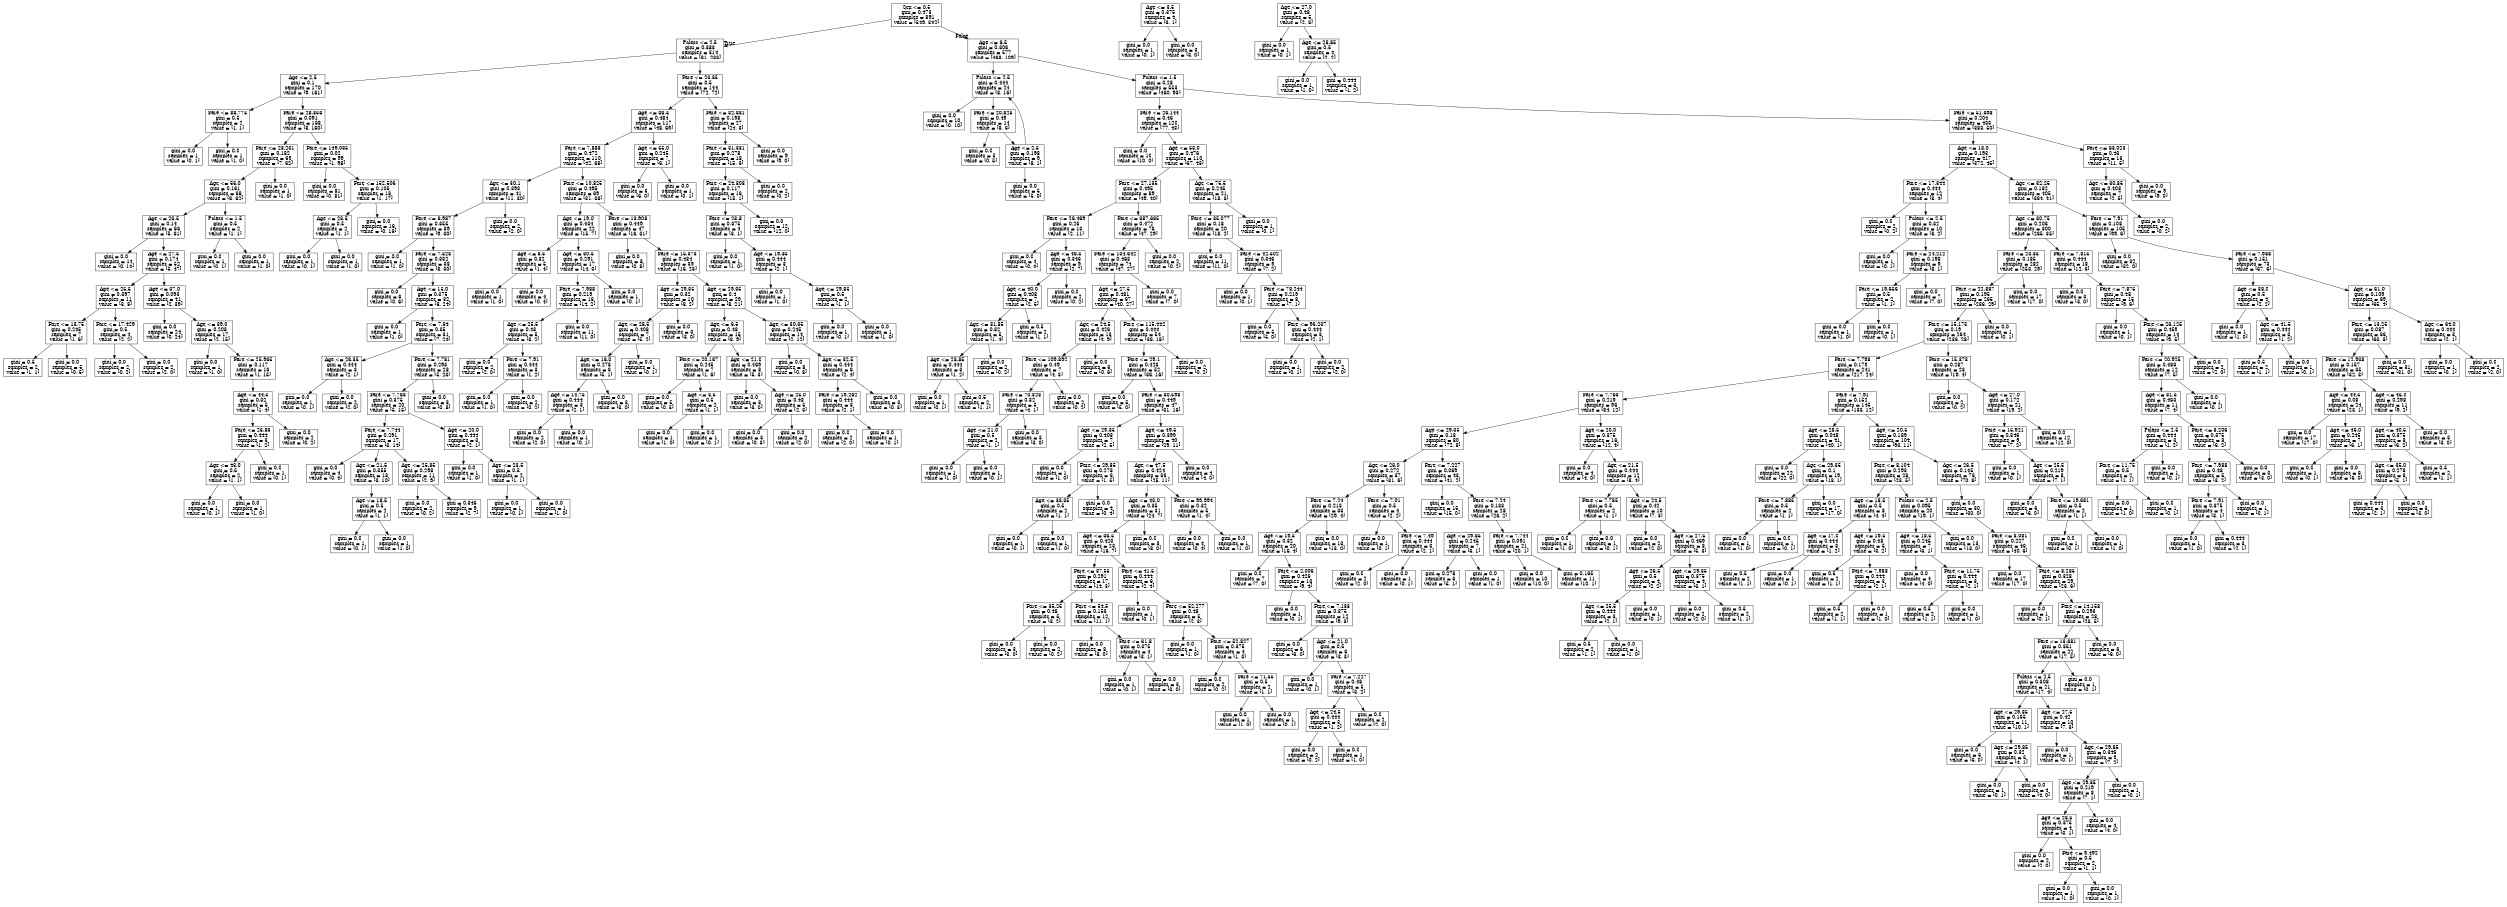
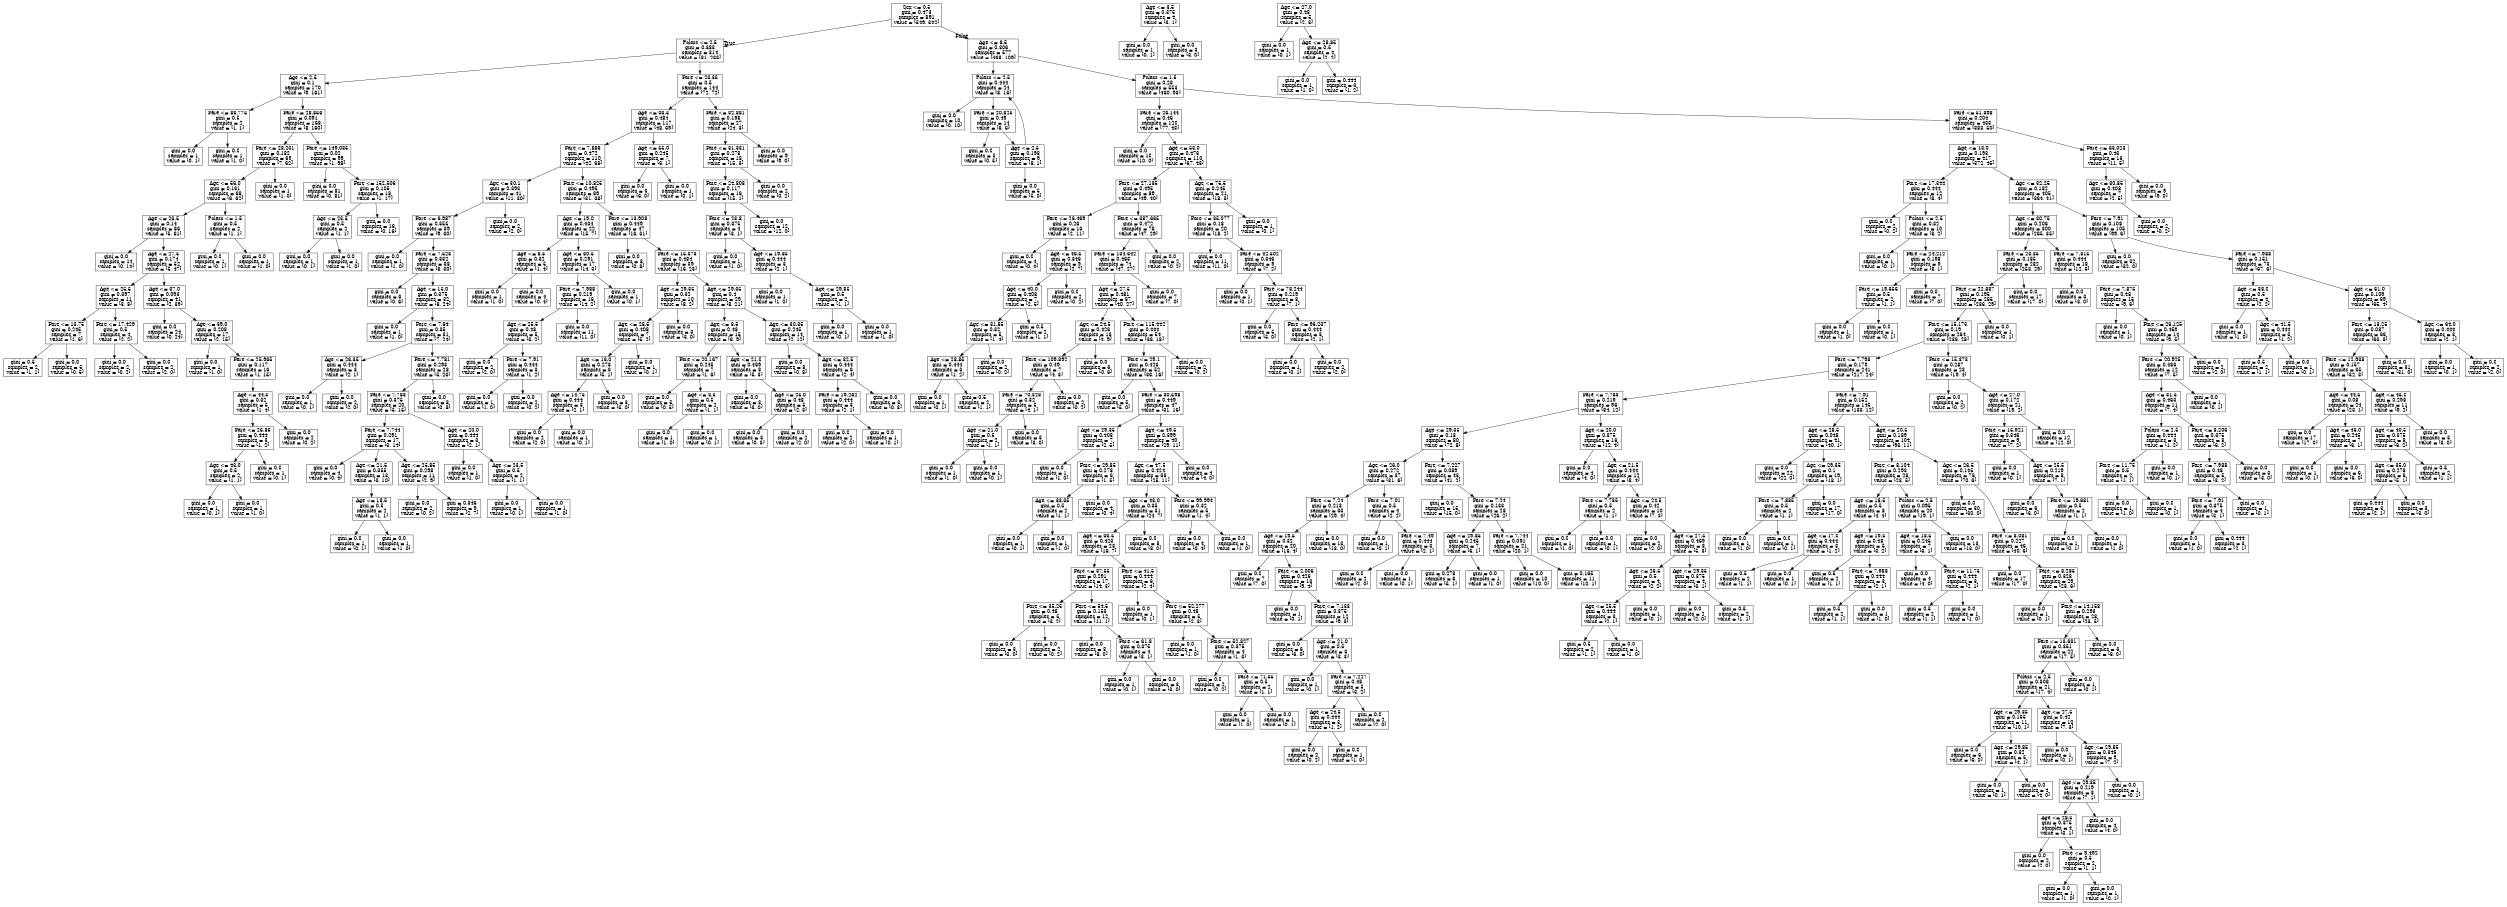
(2093, 278) -> none
(1983, 524) -> (1992, 505)
none -> (1478, 525)
